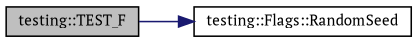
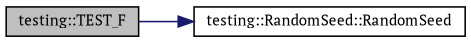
(303, 22) -> (330, 22)
